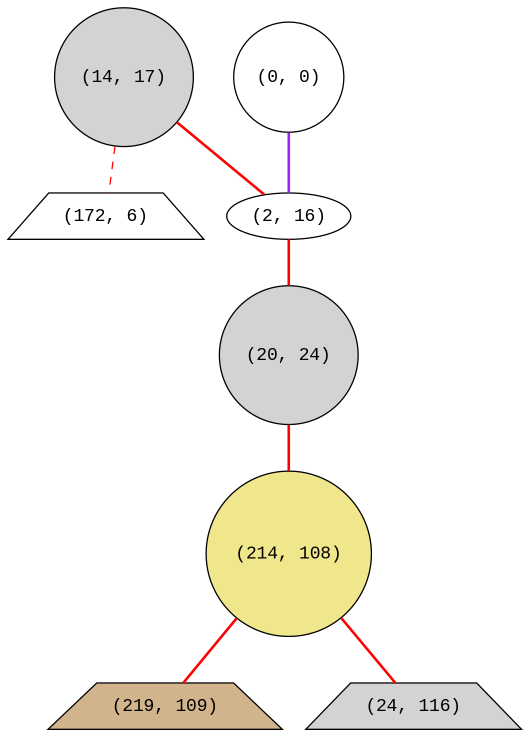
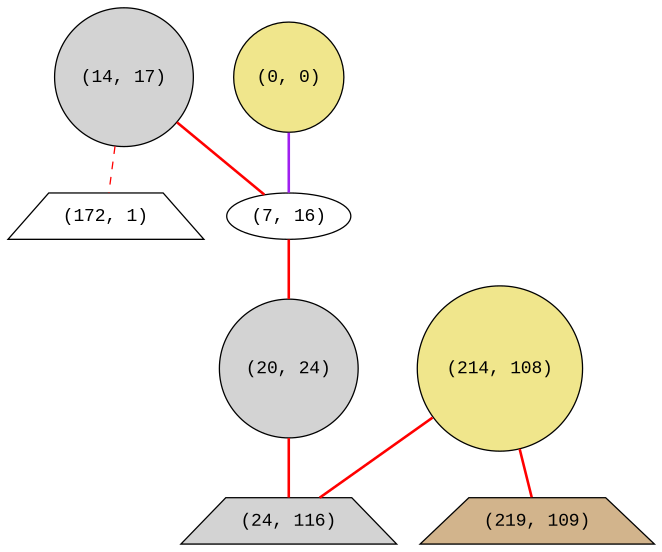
(289, 77) -> (289, 77)
(106, 216) -> (106, 216)
(289, 216) -> (289, 216)
(289, 448) -> (289, 468)
